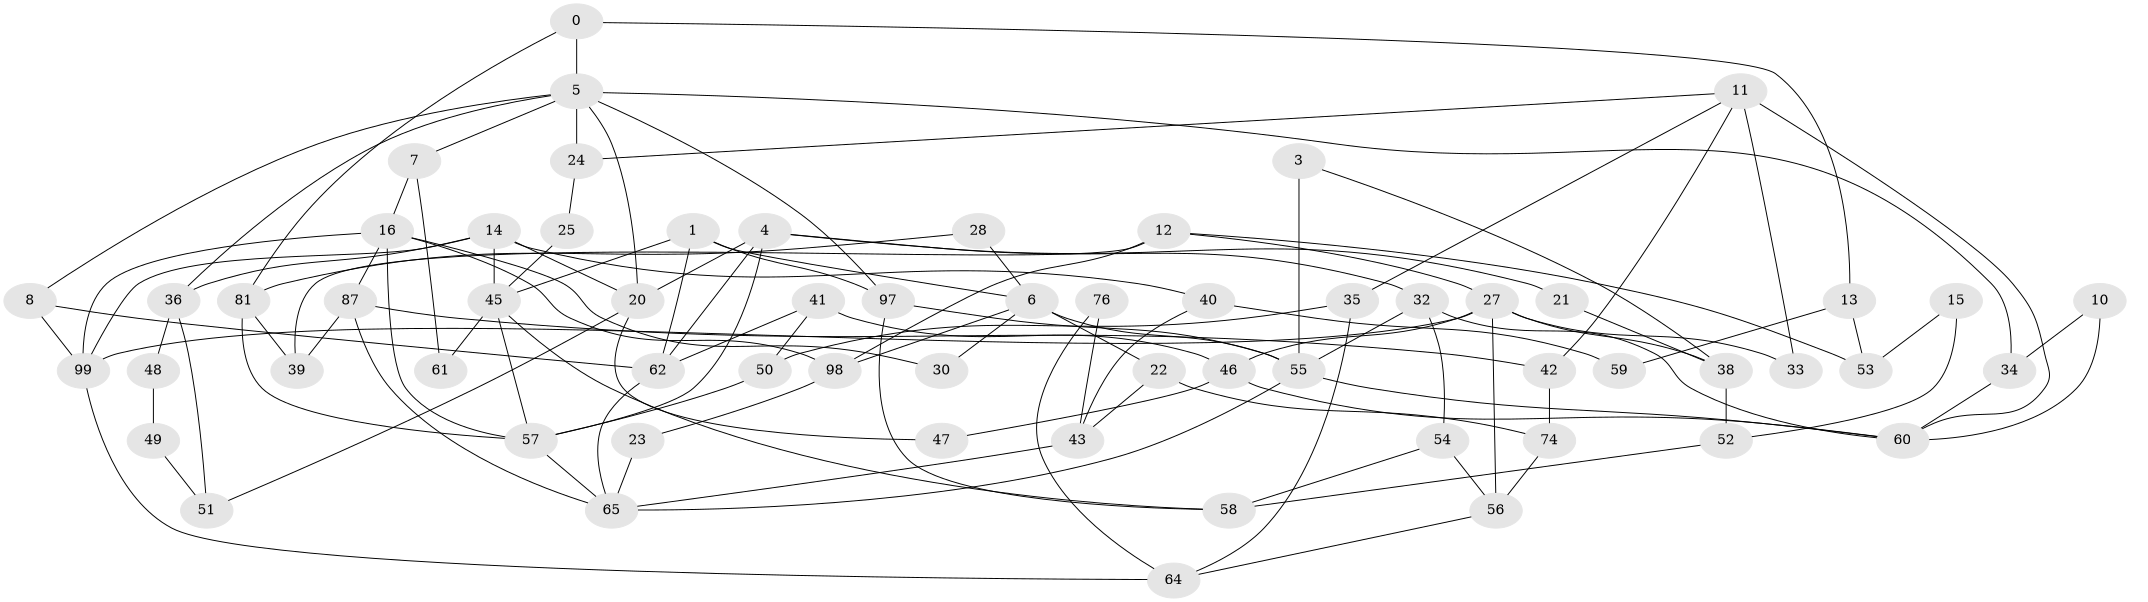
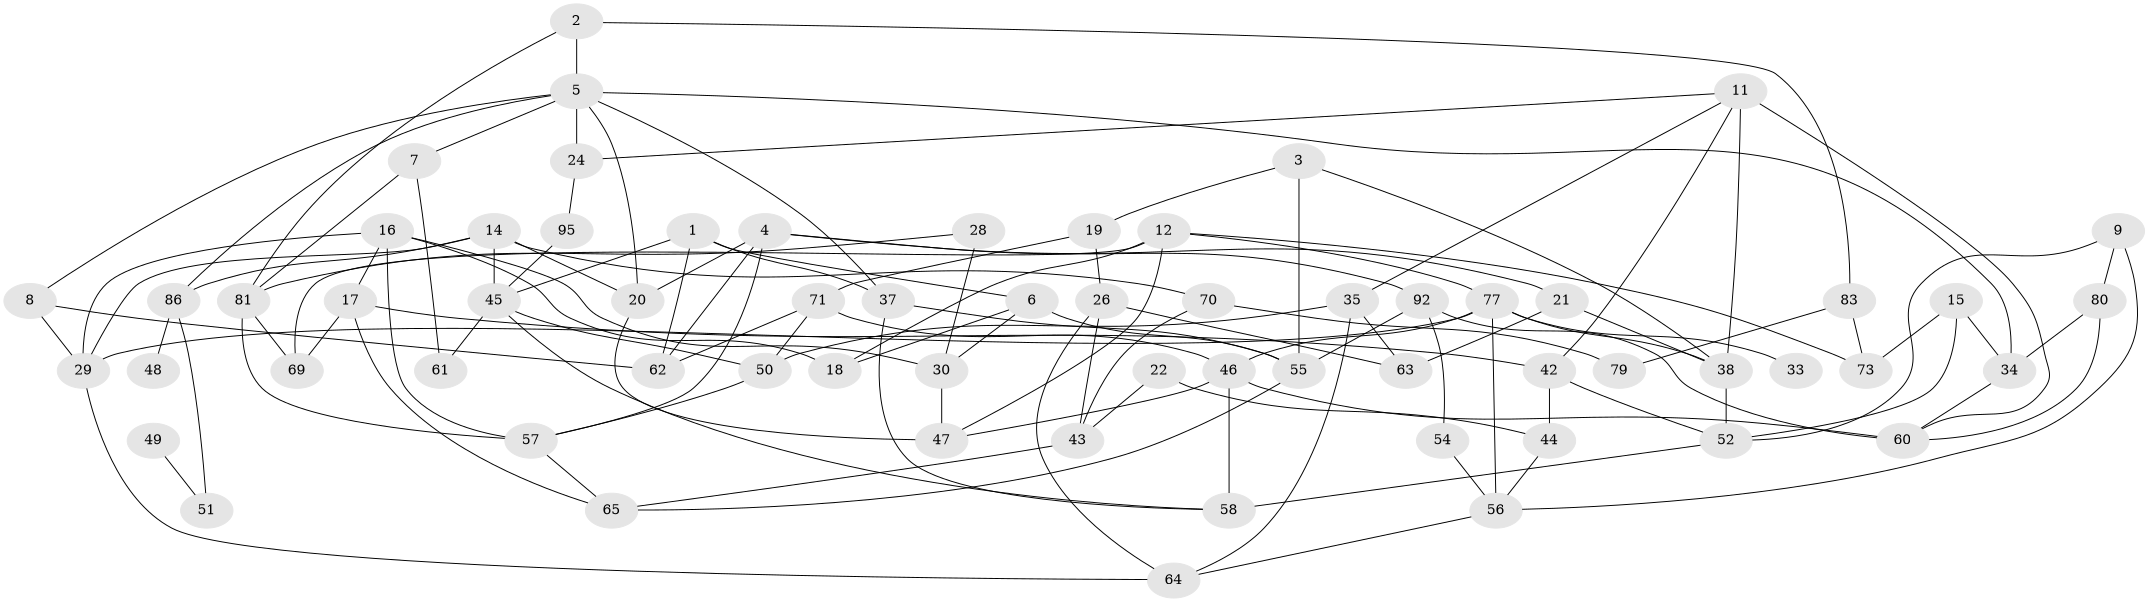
(577, 21) -> (577, 21)
(401, 196) -> (333, 228)
(567, 231) -> (567, 231)
none -> (1094, 231)
(1770, 231) -> (1737, 231)
none -> (2118, 231)
(1005, 266) -> (965, 283)
(174, 301) -> (174, 301)
(350, 301) -> (350, 301)
(818, 301) -> (818, 301)
(888, 301) -> (888, 301)
(1102, 301) -> (1102, 301)
(1209, 301) -> (1209, 301)
(1422, 301) -> (1422, 301)
(1492, 301) -> (1492, 301)
(1849, 301) -> (1849, 301)
(2100, 301) -> (2100, 301)
(1096, 336) -> none
none -> (1983, 336)
none -> (1085, 360)
(83, 371) -> (83, 371)
(297, 371) -> (297, 371)
(835, 371) -> (835, 371)
none -> (1406, 371)
(1619, 371) -> (1619, 371)
(1866, 371) -> (1866, 371)
(514, 376) -> (684, 351)
(446, 403) -> none
(153, 406) -> none
none -> (942, 406)
none -> (1636, 408)
(1600, 411) -> none
(600, 431) -> none
(638, 441) -> none
(1549, 441) -> (1549, 441)
(1336, 476) -> (1229, 441)
